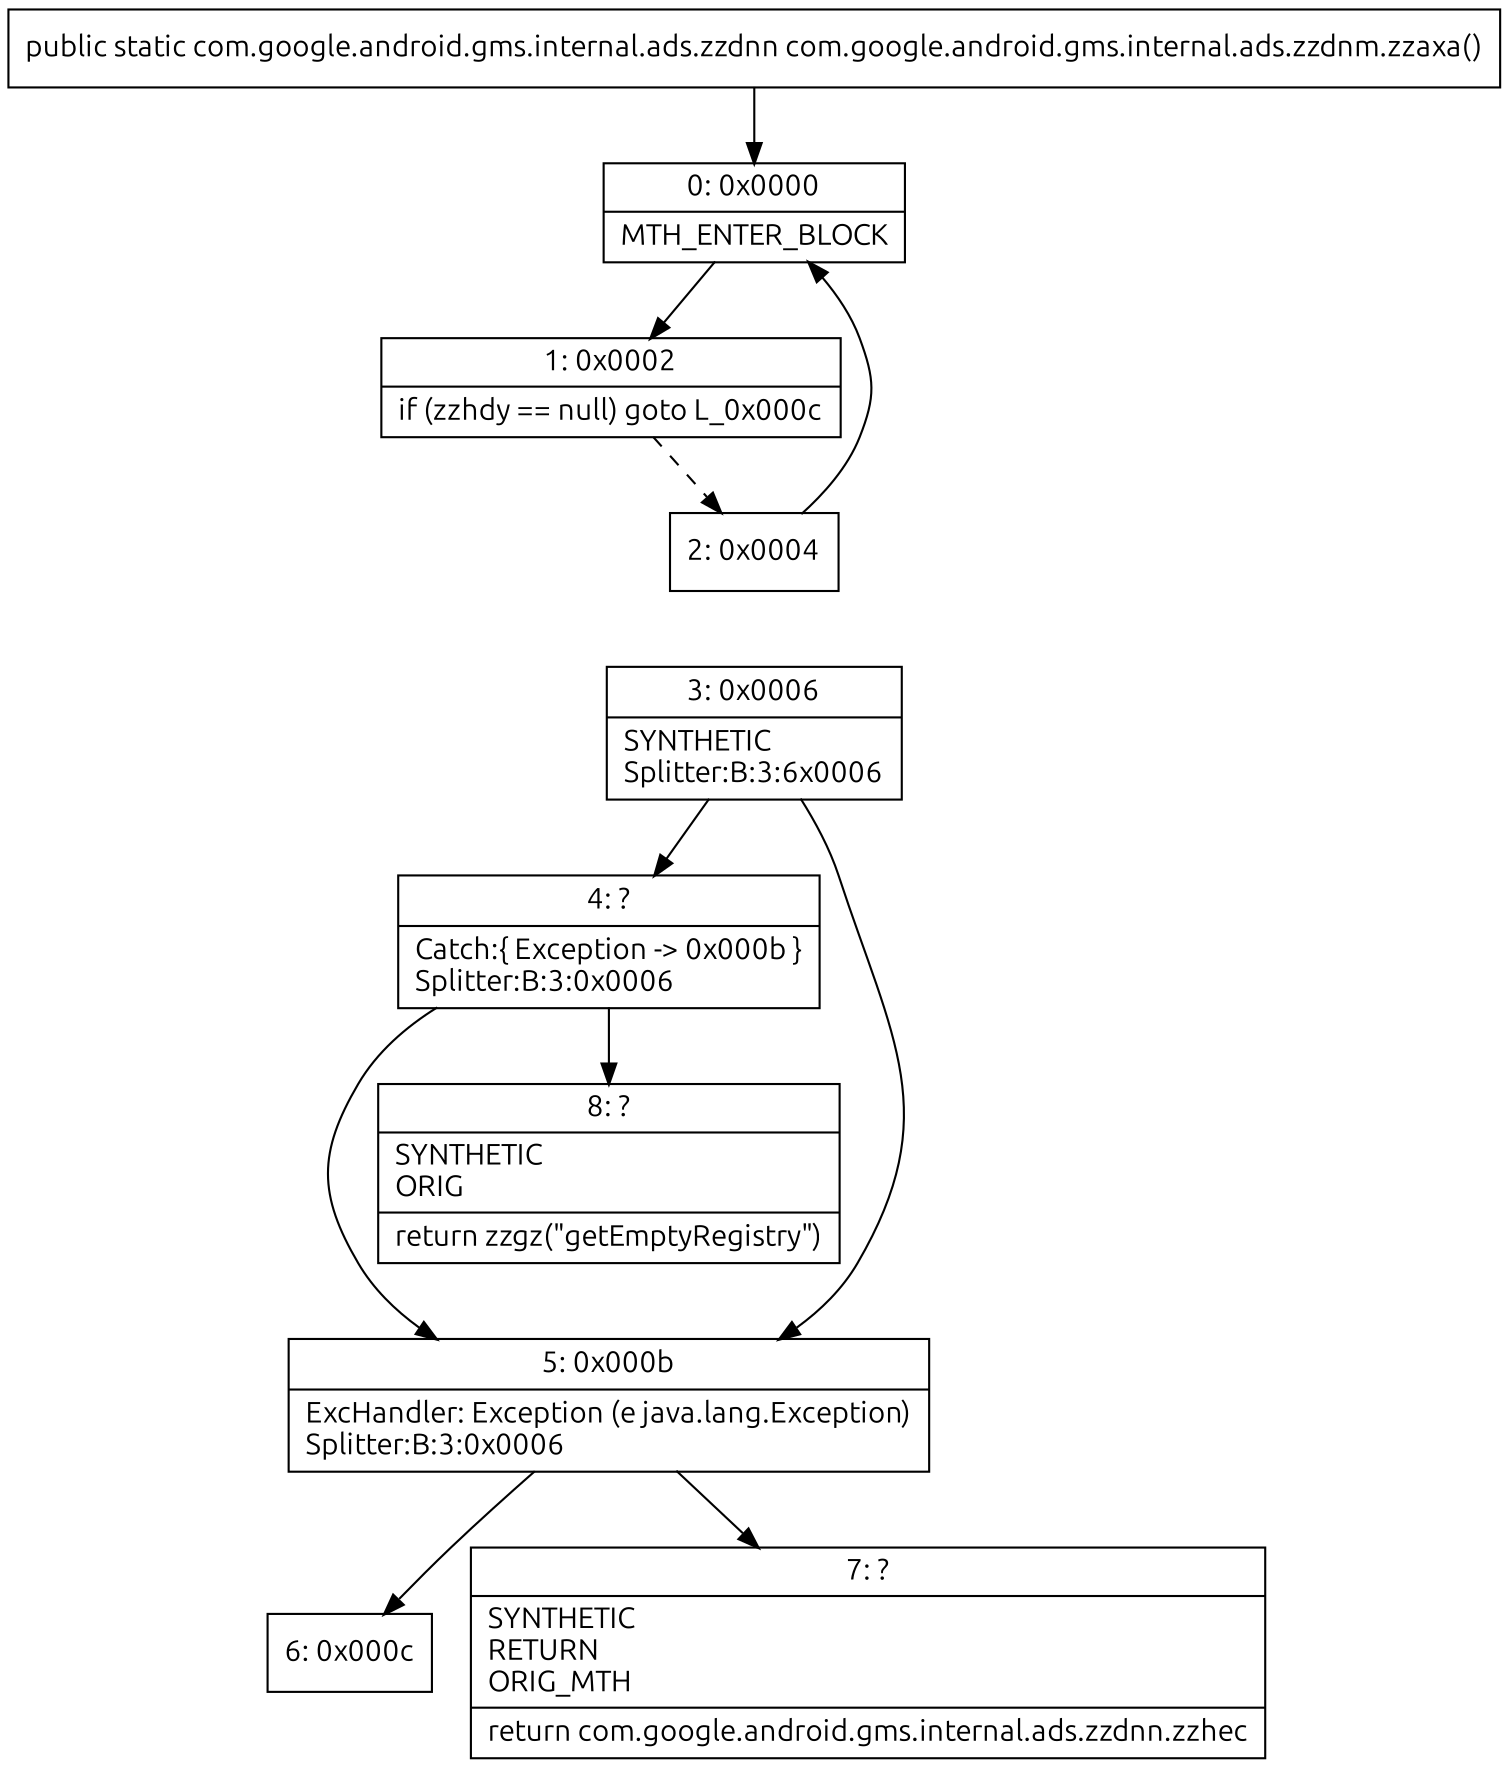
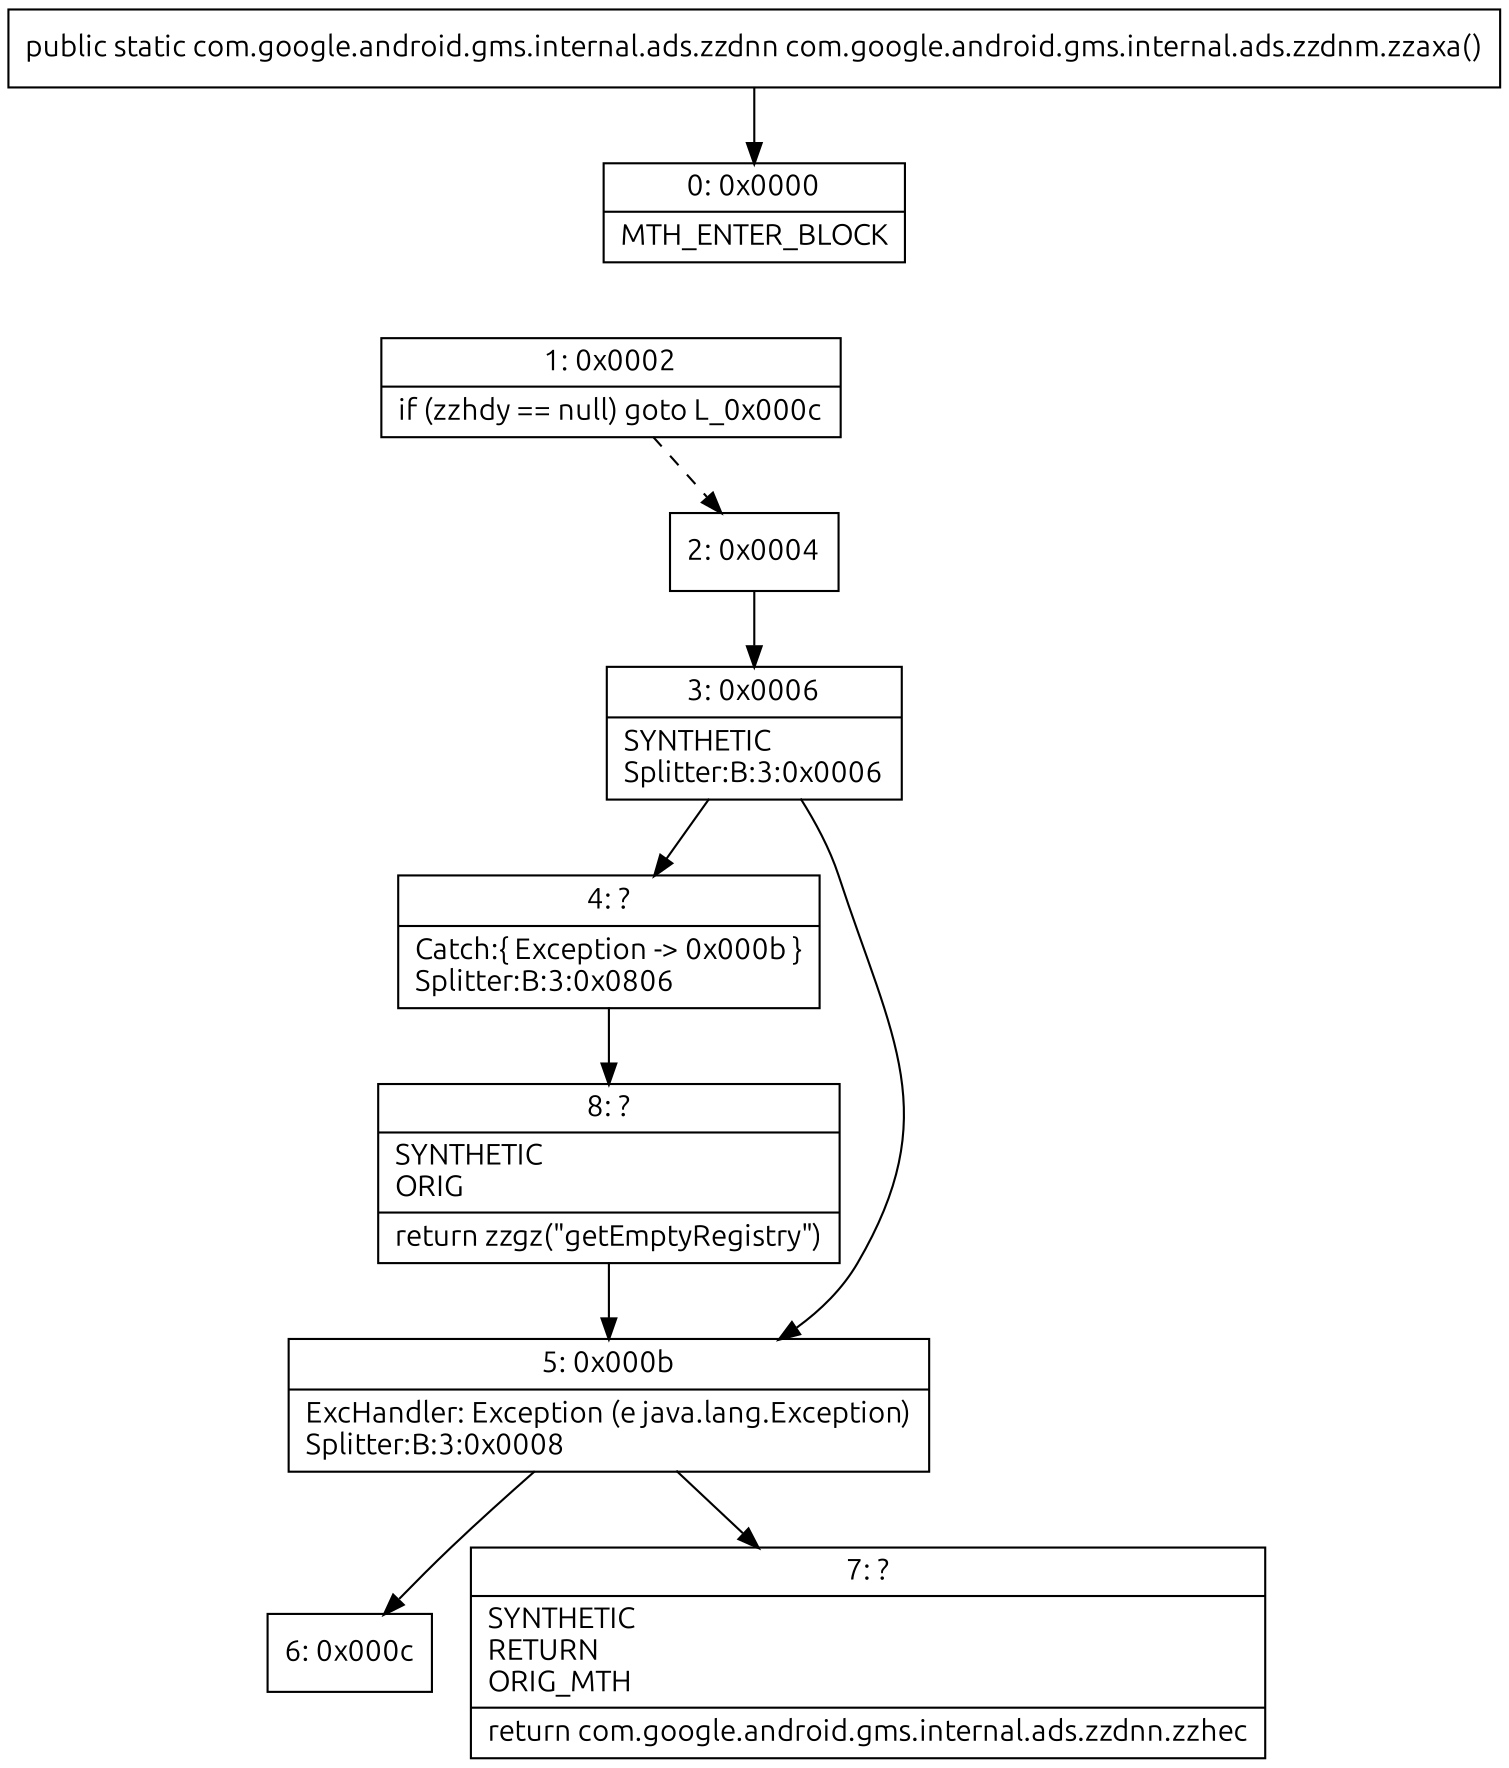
(690, 292) -> none
(870, 400) -> (754, 618)
(754, 773) -> (754, 773)
(546, 982) -> (546, 982)
(329, 1163) -> (609, 1290)
(436, 1445) -> (436, 1445)
